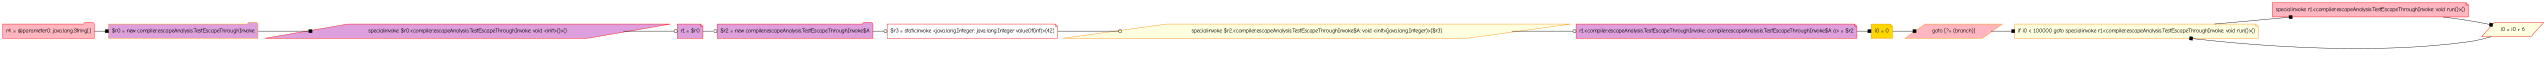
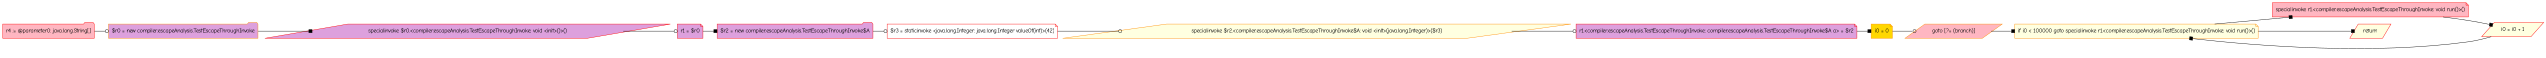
(2513, 30) -> (2513, 30)
(100, 31) -> (100, 31)
(708, 31) -> (708, 31)
(1902, 31) -> (1902, 31)
none -> (2370, 31)
